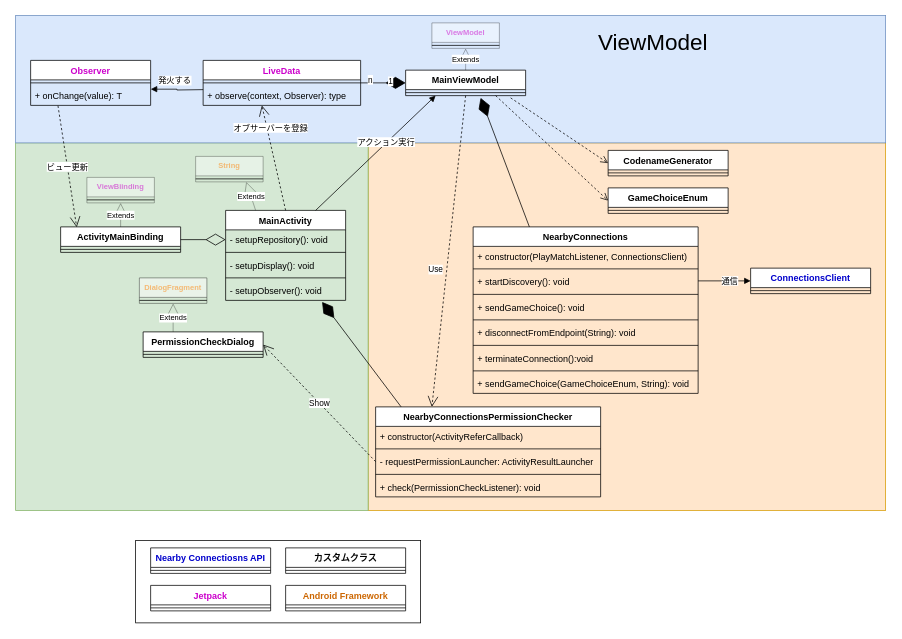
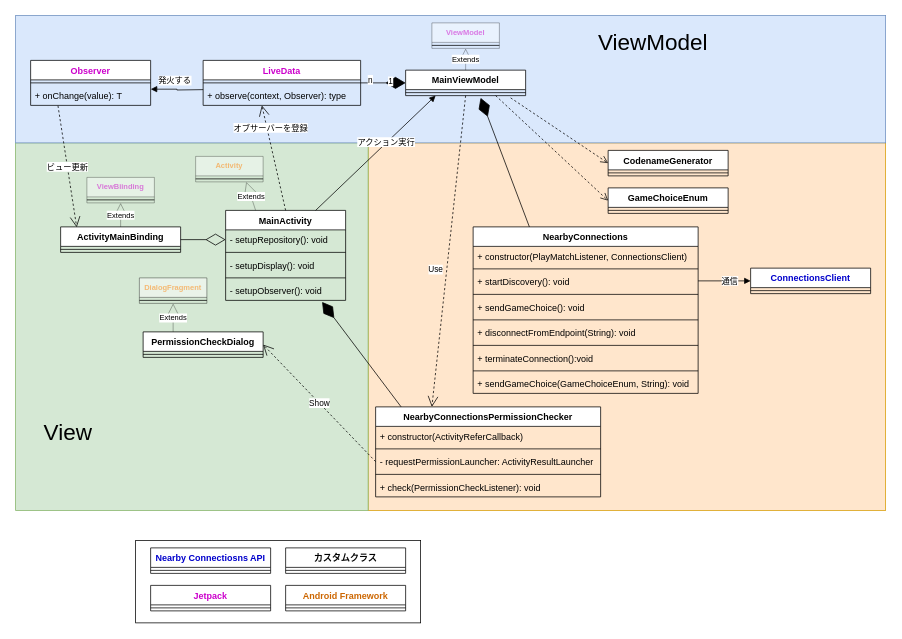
(229, 166) -> (229, 166)
none -> (68, 432)
